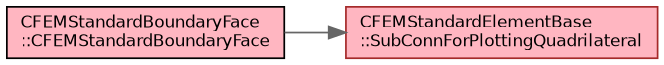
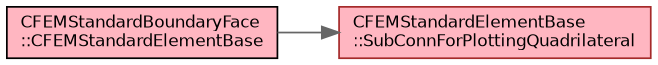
(146, 33) -> (142, 33)
